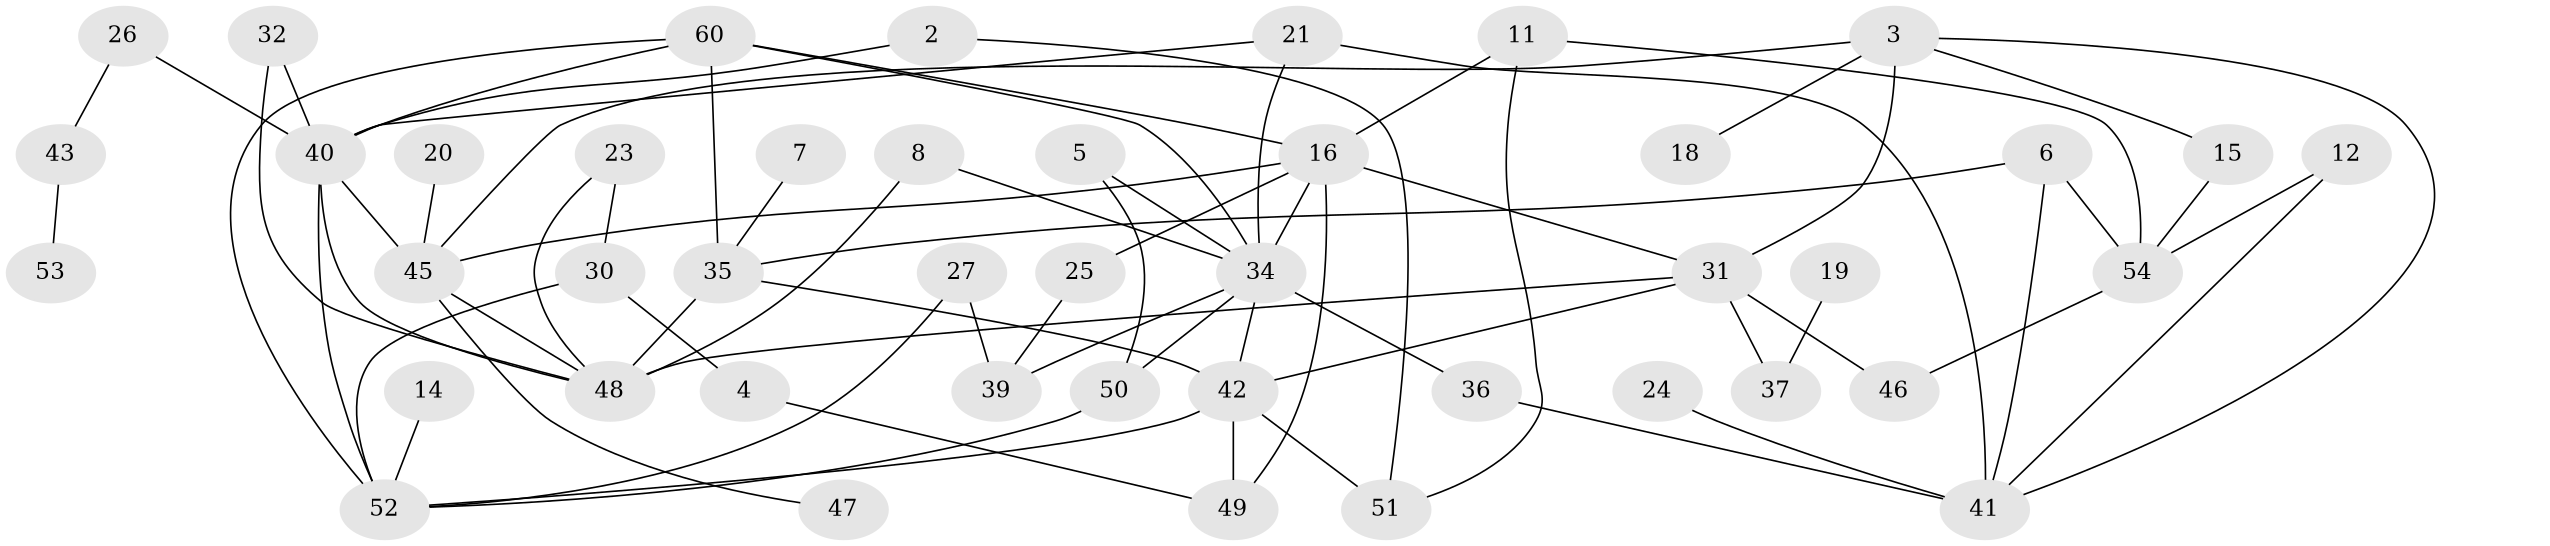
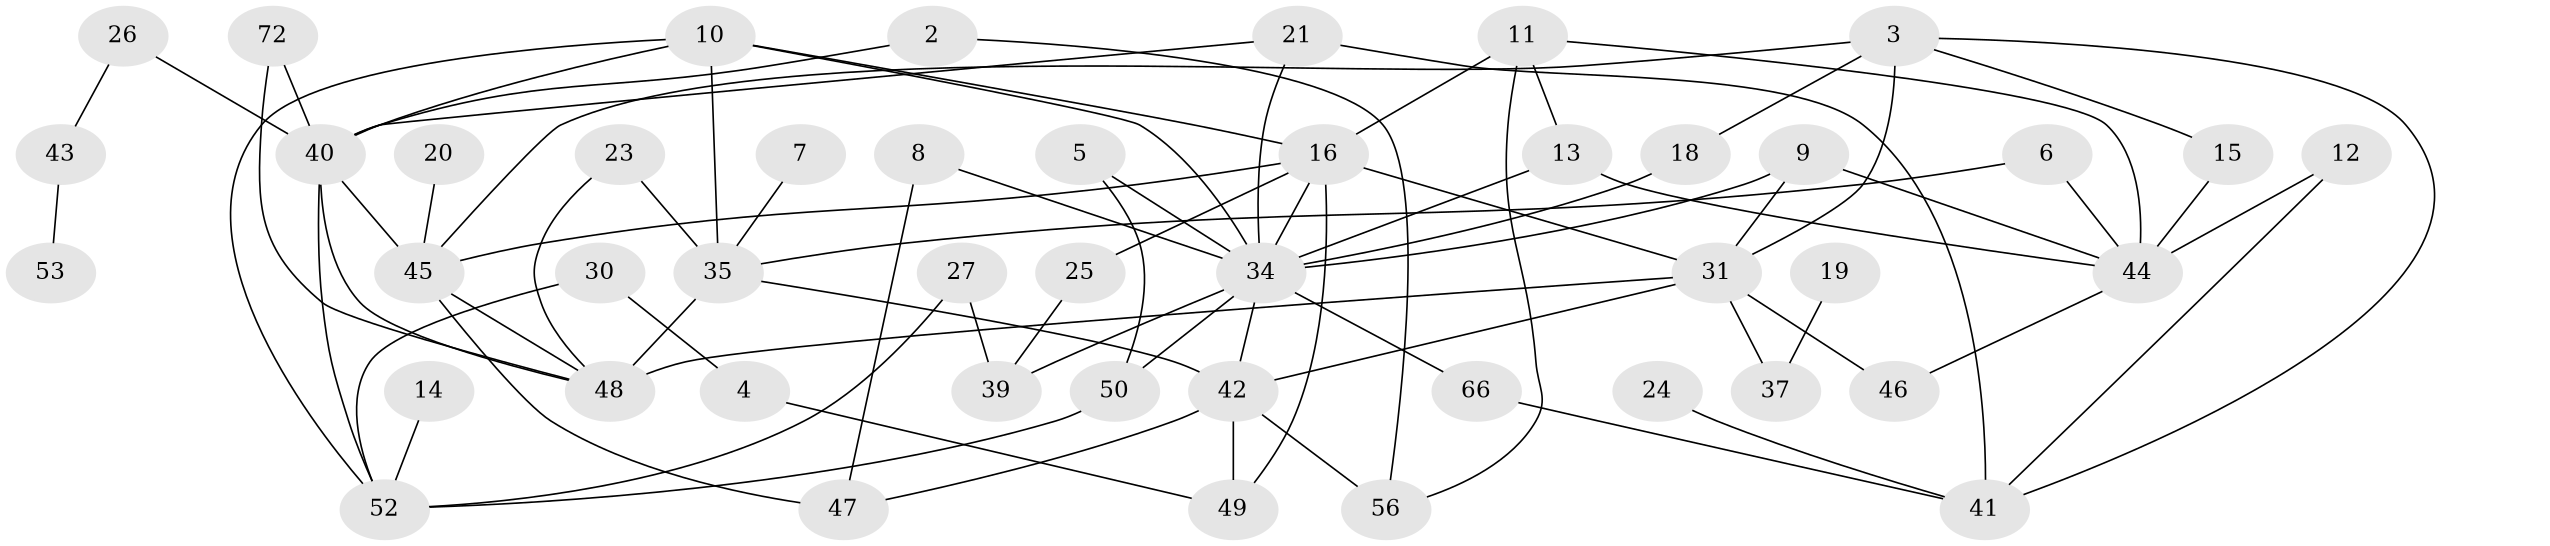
(273, 36) -> (273, 36)
(710, 36) -> (710, 36)
none -> (1567, 155)
none -> (1804, 155)
(610, 214) -> (669, 214)
none -> (1480, 227)
(2138, 273) -> (2138, 273)
(787, 296) -> (883, 325)
(2022, 340) -> none
(1477, 391) -> (1477, 391)
(952, 458) -> (1068, 455)
(1386, 510) -> (1386, 510)
